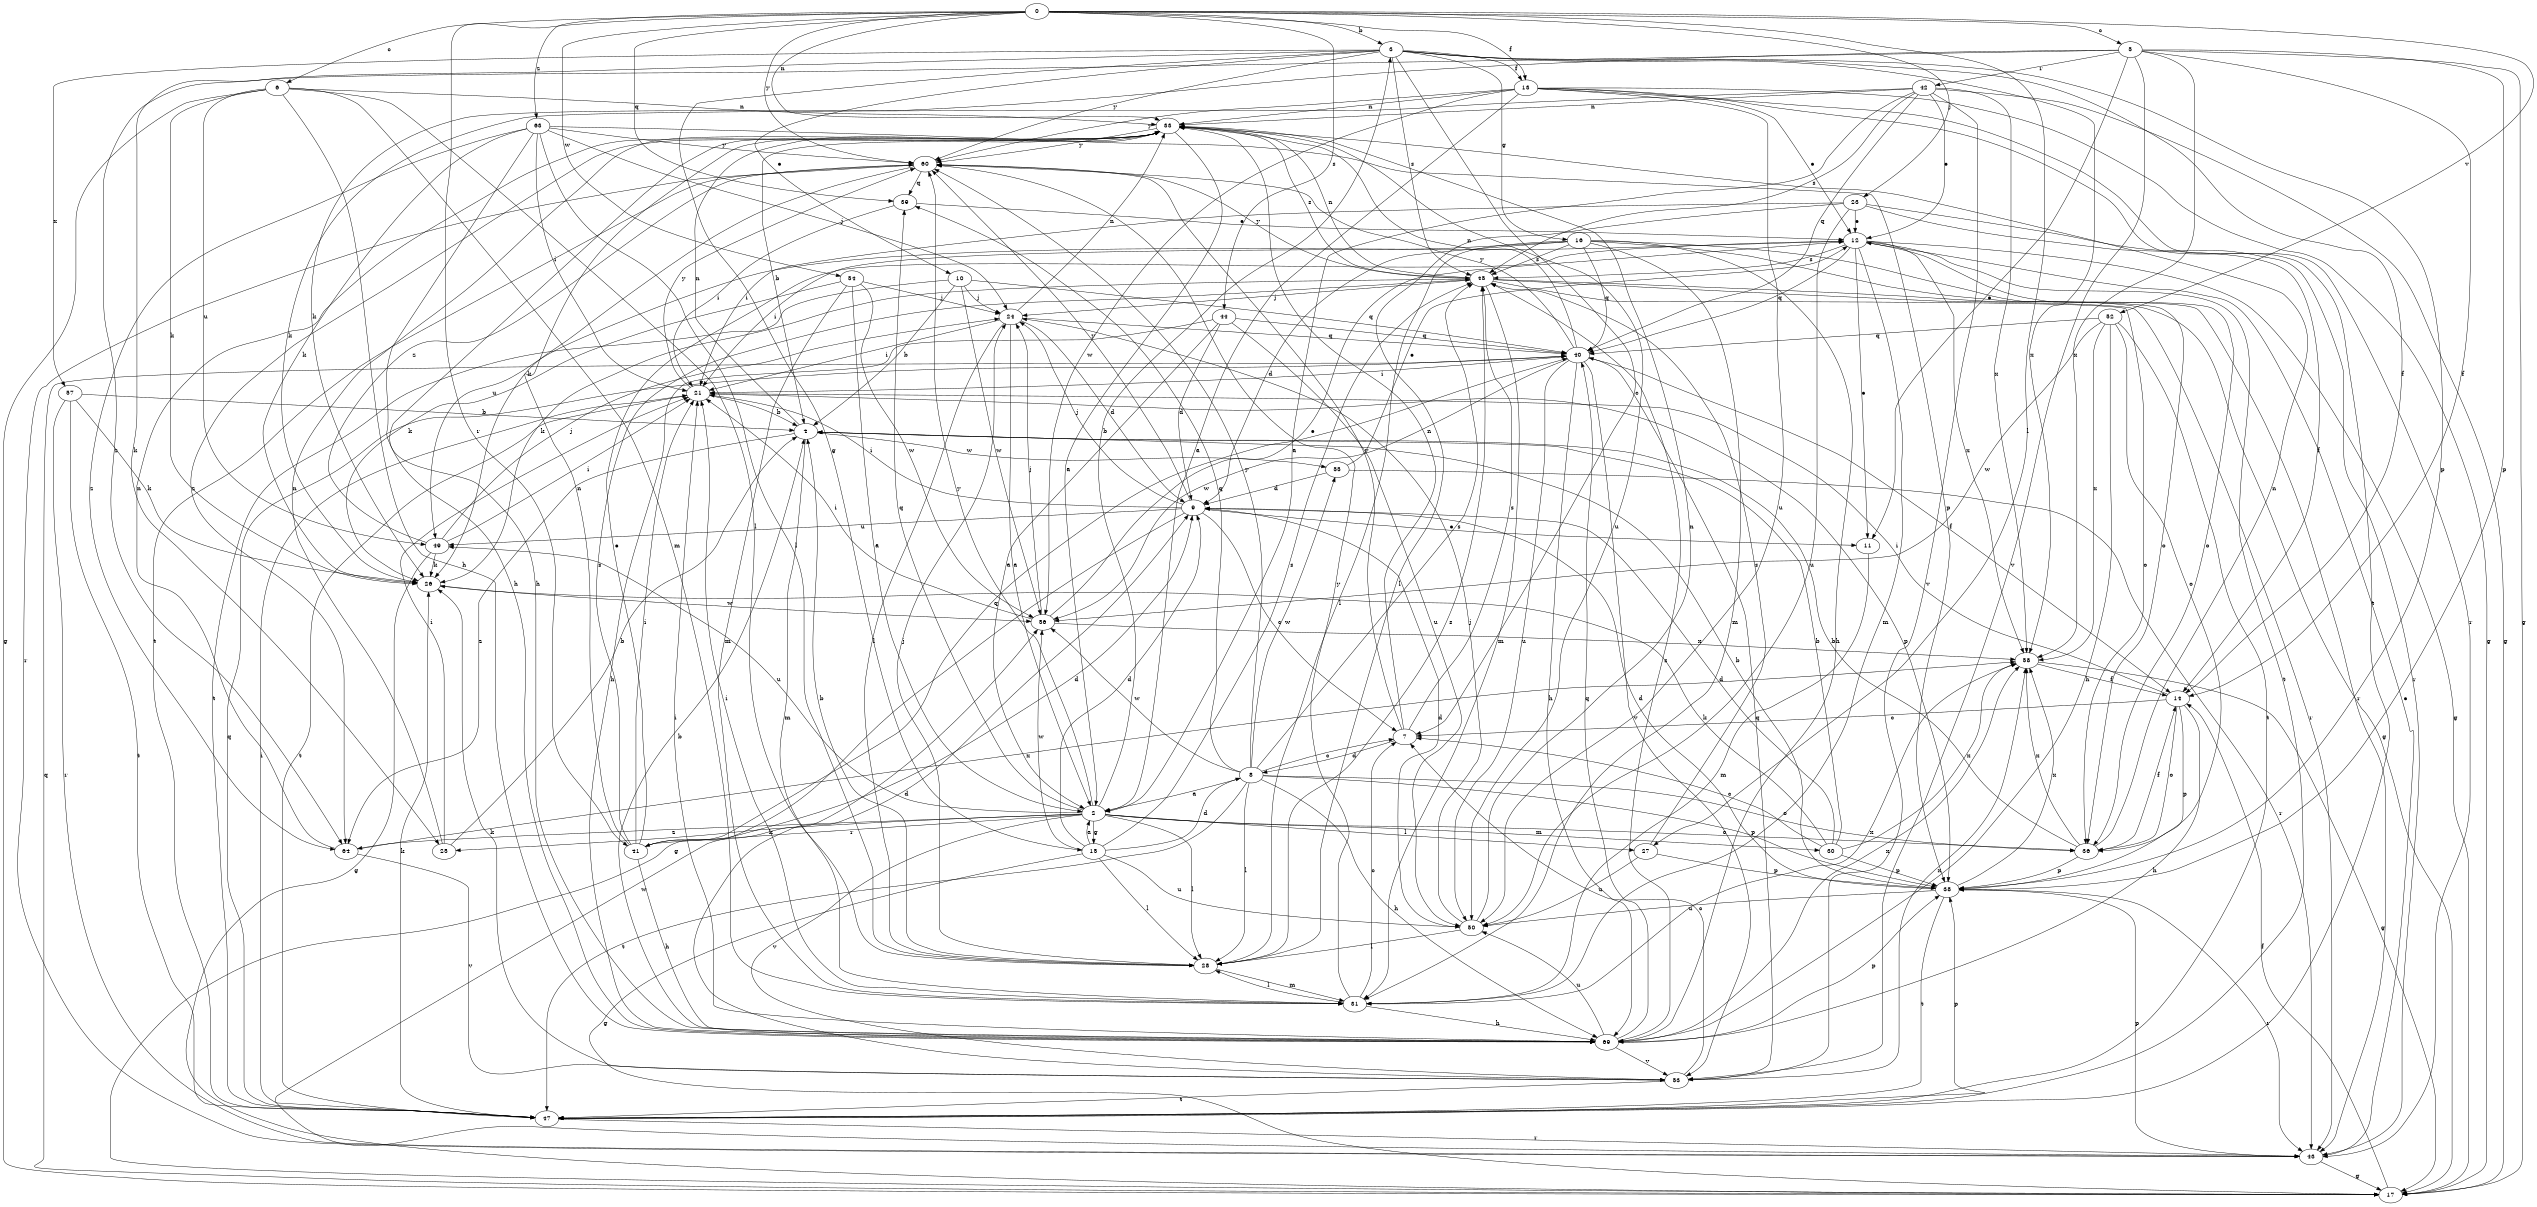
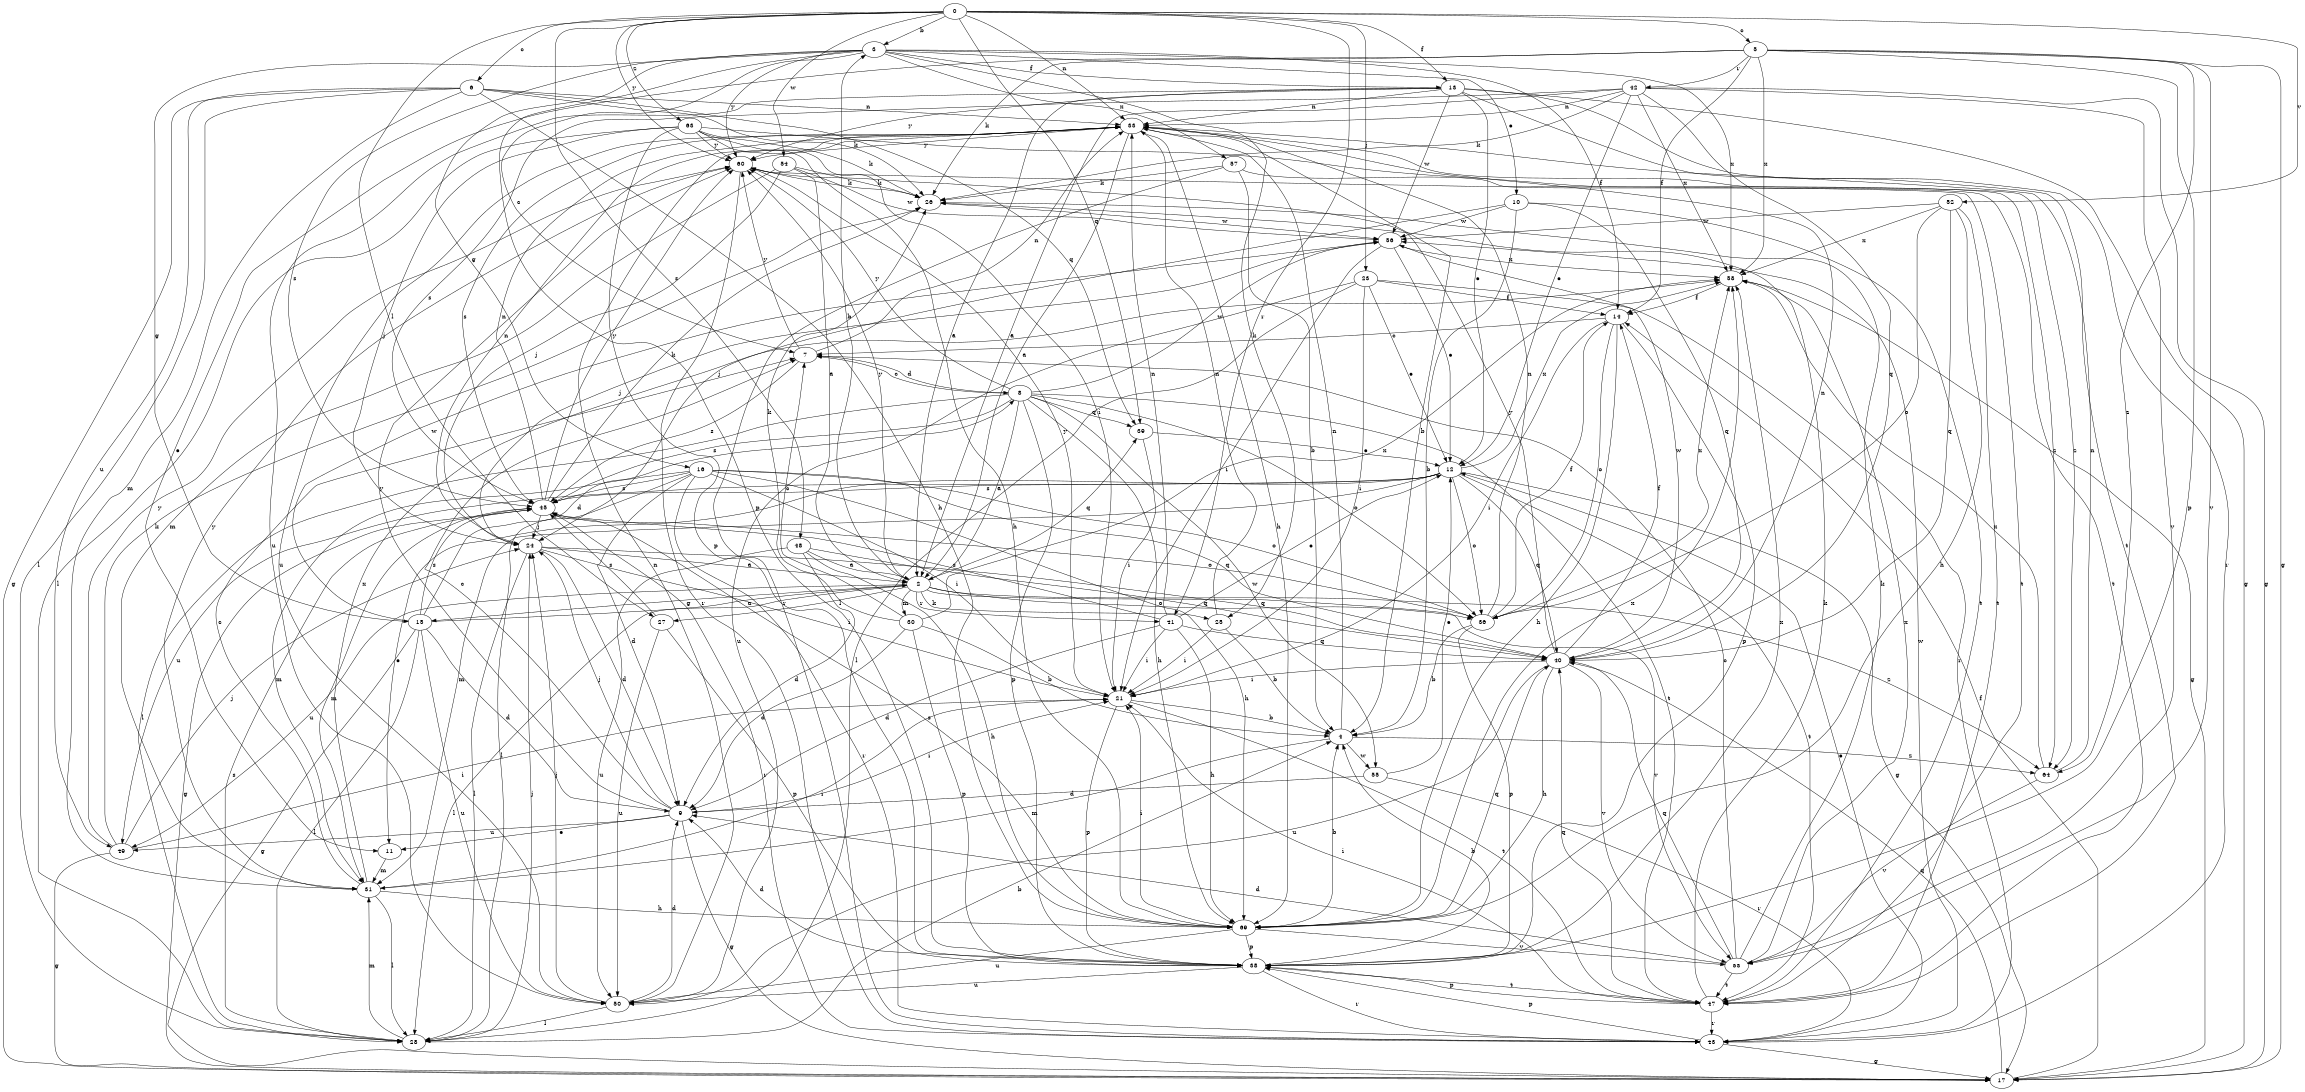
(916, 181) -> (895, 154)
(1224, 317) -> (799, 546)
(414, 355) -> (160, 508)
